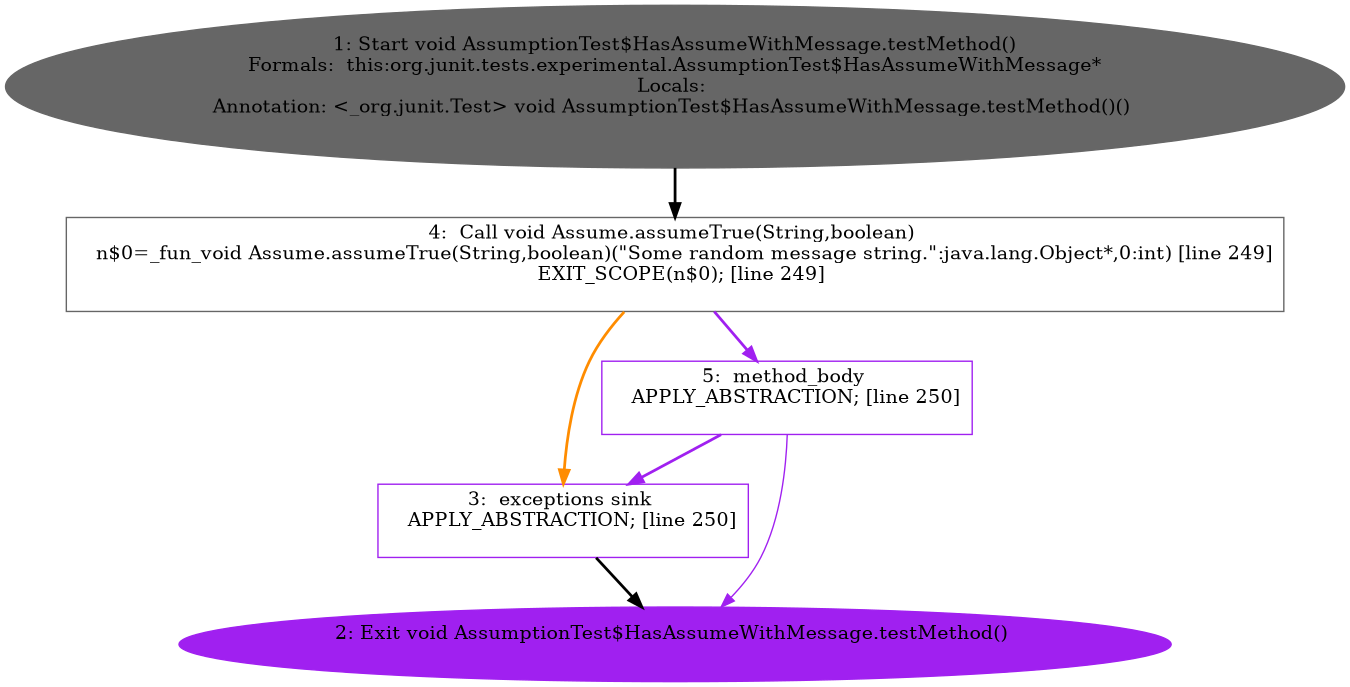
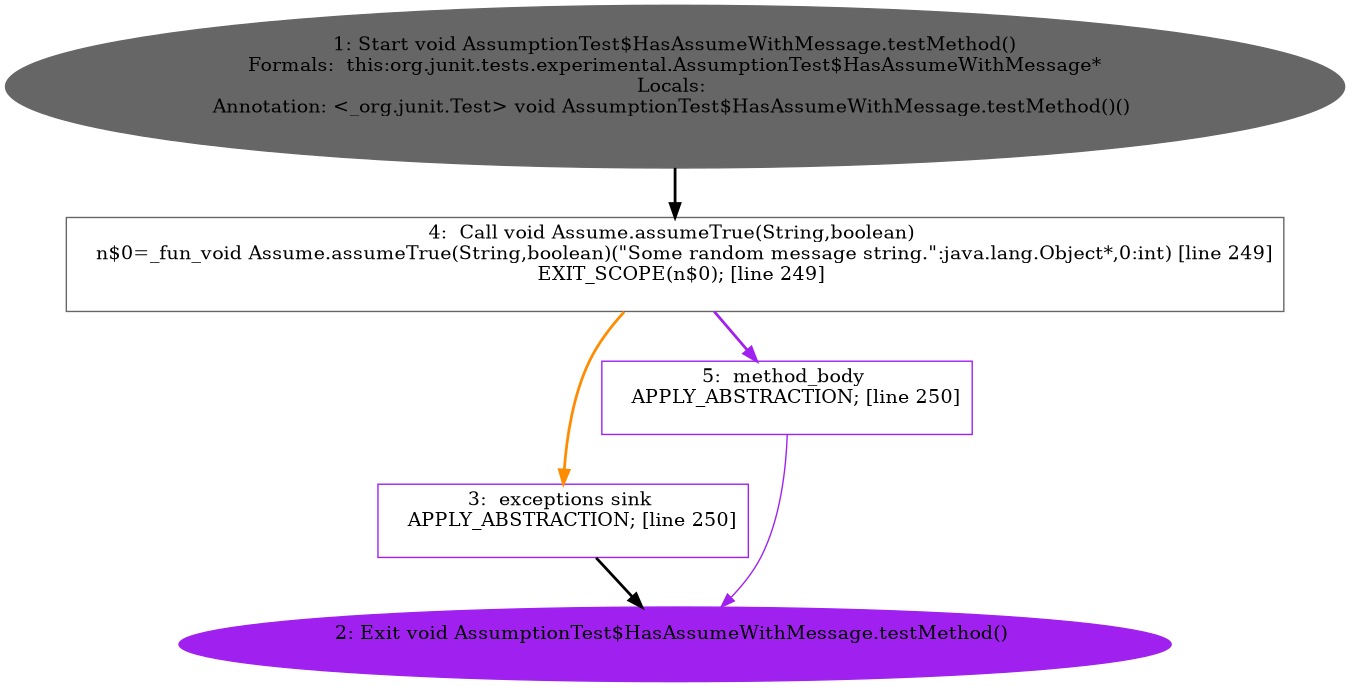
(681, 456) -> none
